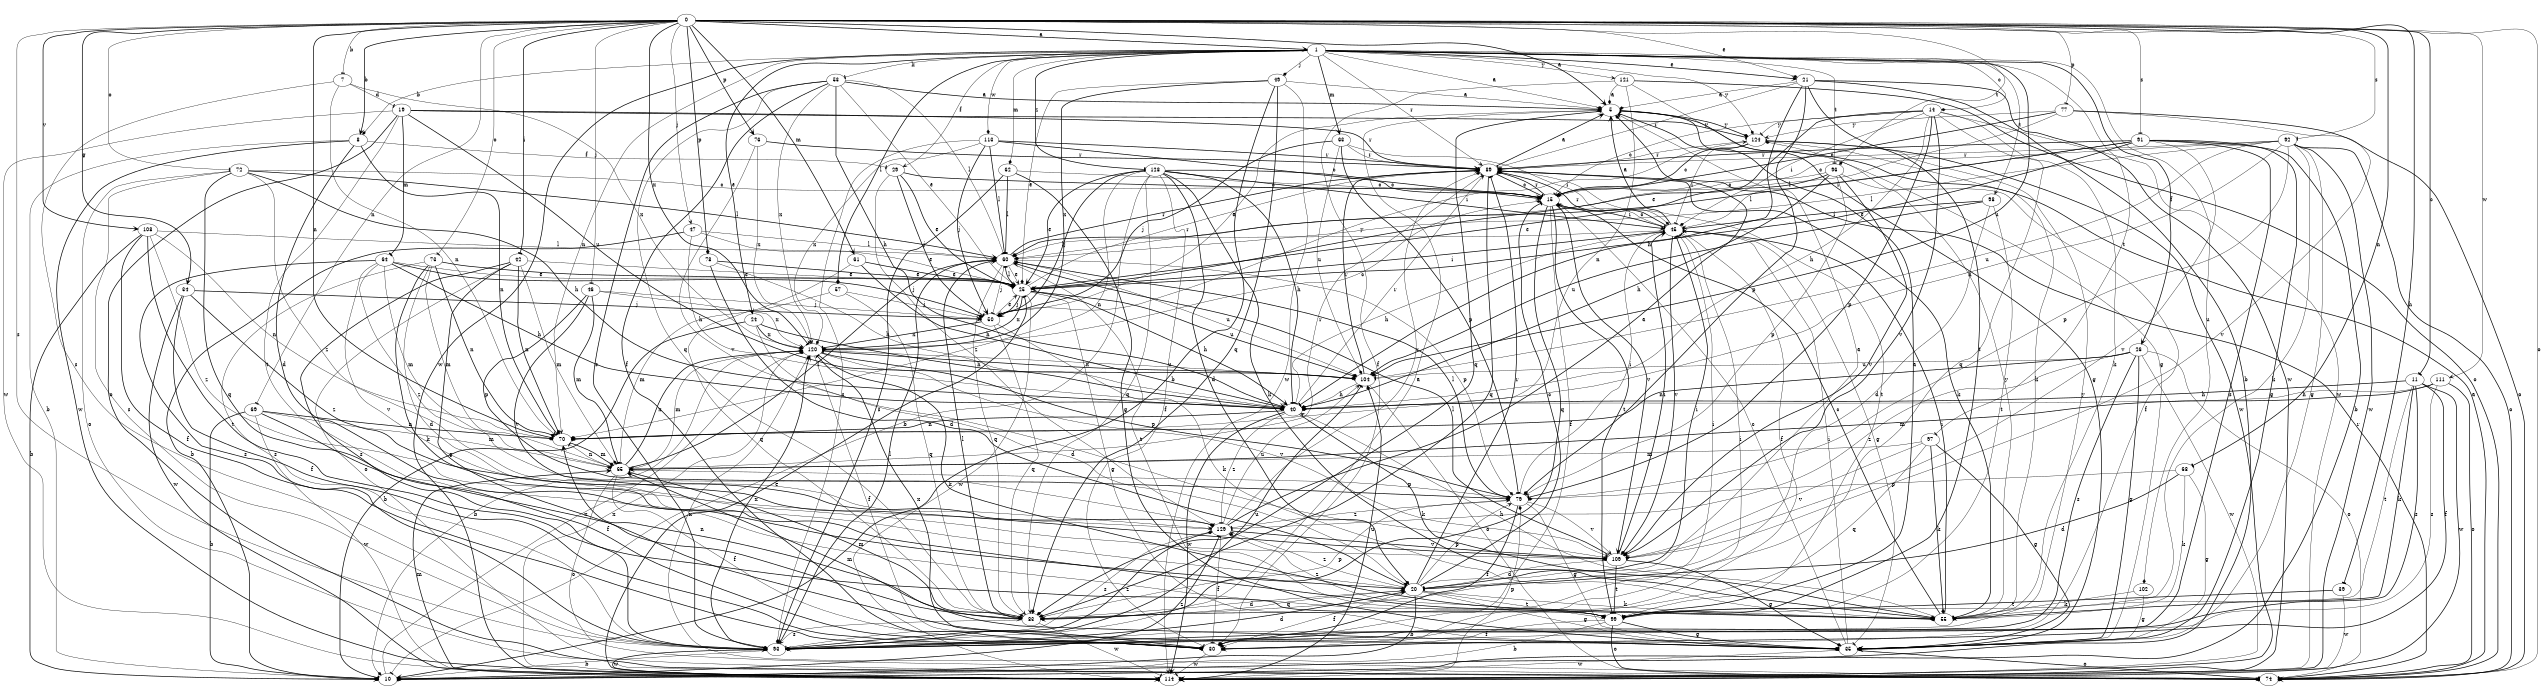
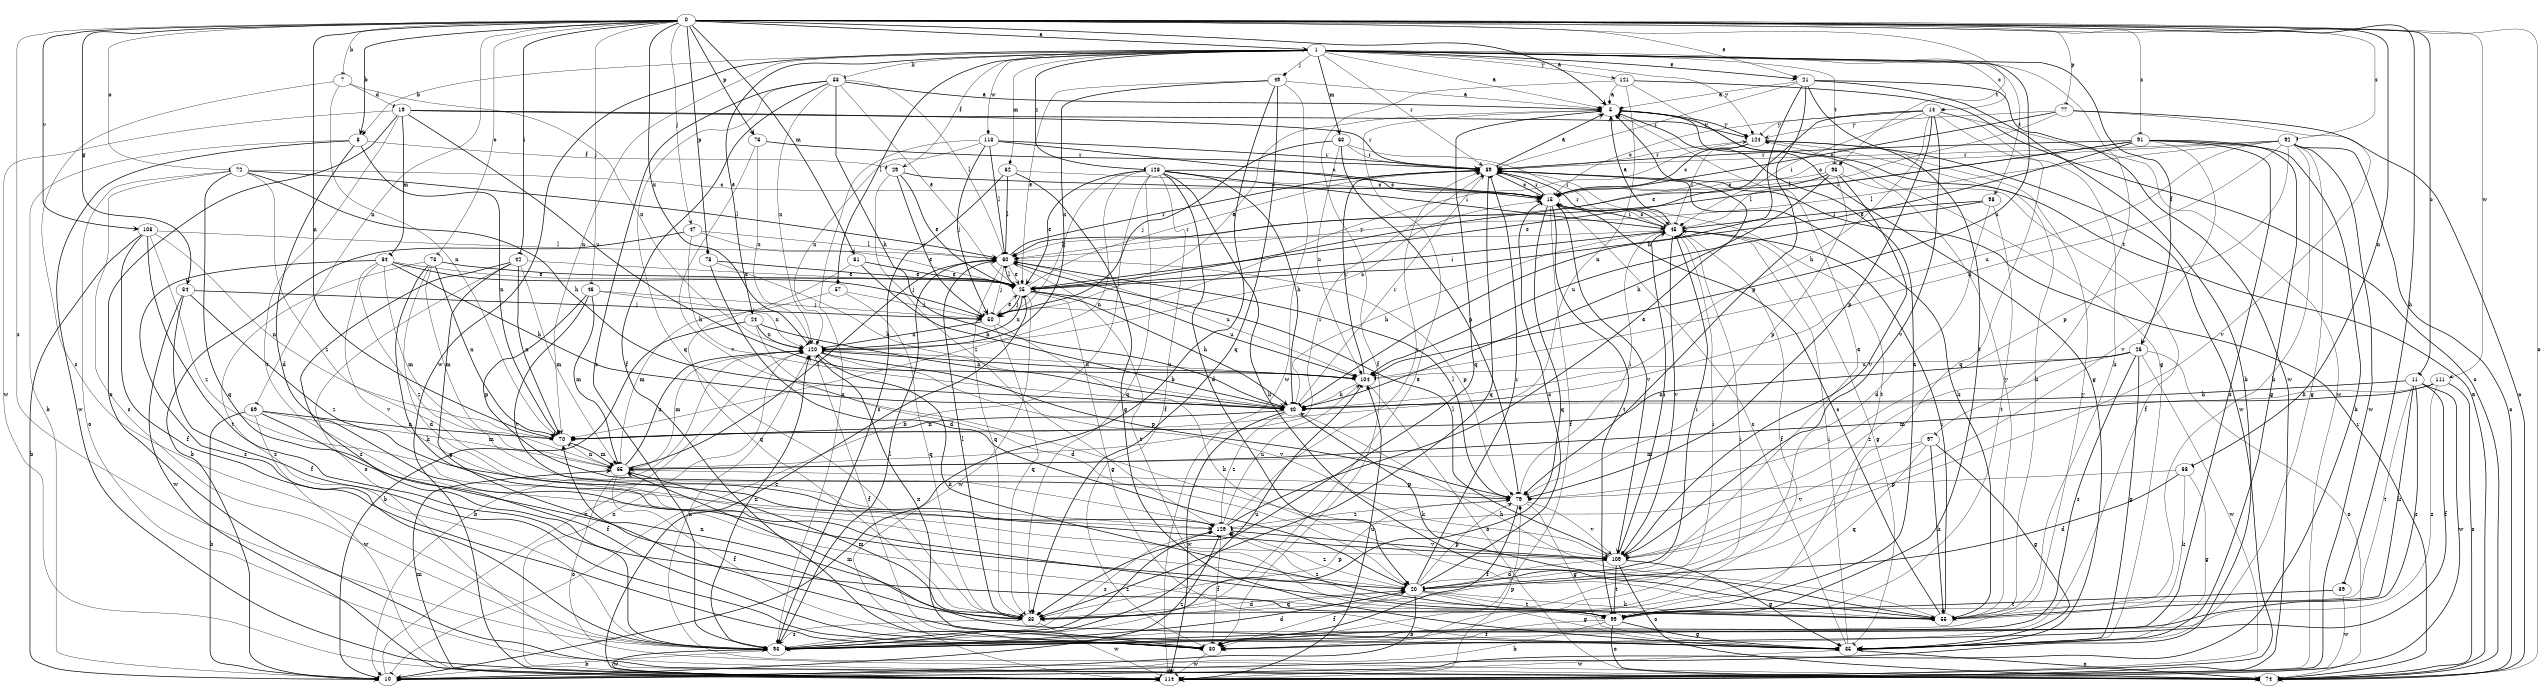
(1069, 229) -> (1069, 229)
(1844, 387) -> (1844, 387)
(2143, 590) -> none
none -> (1917, 668)
